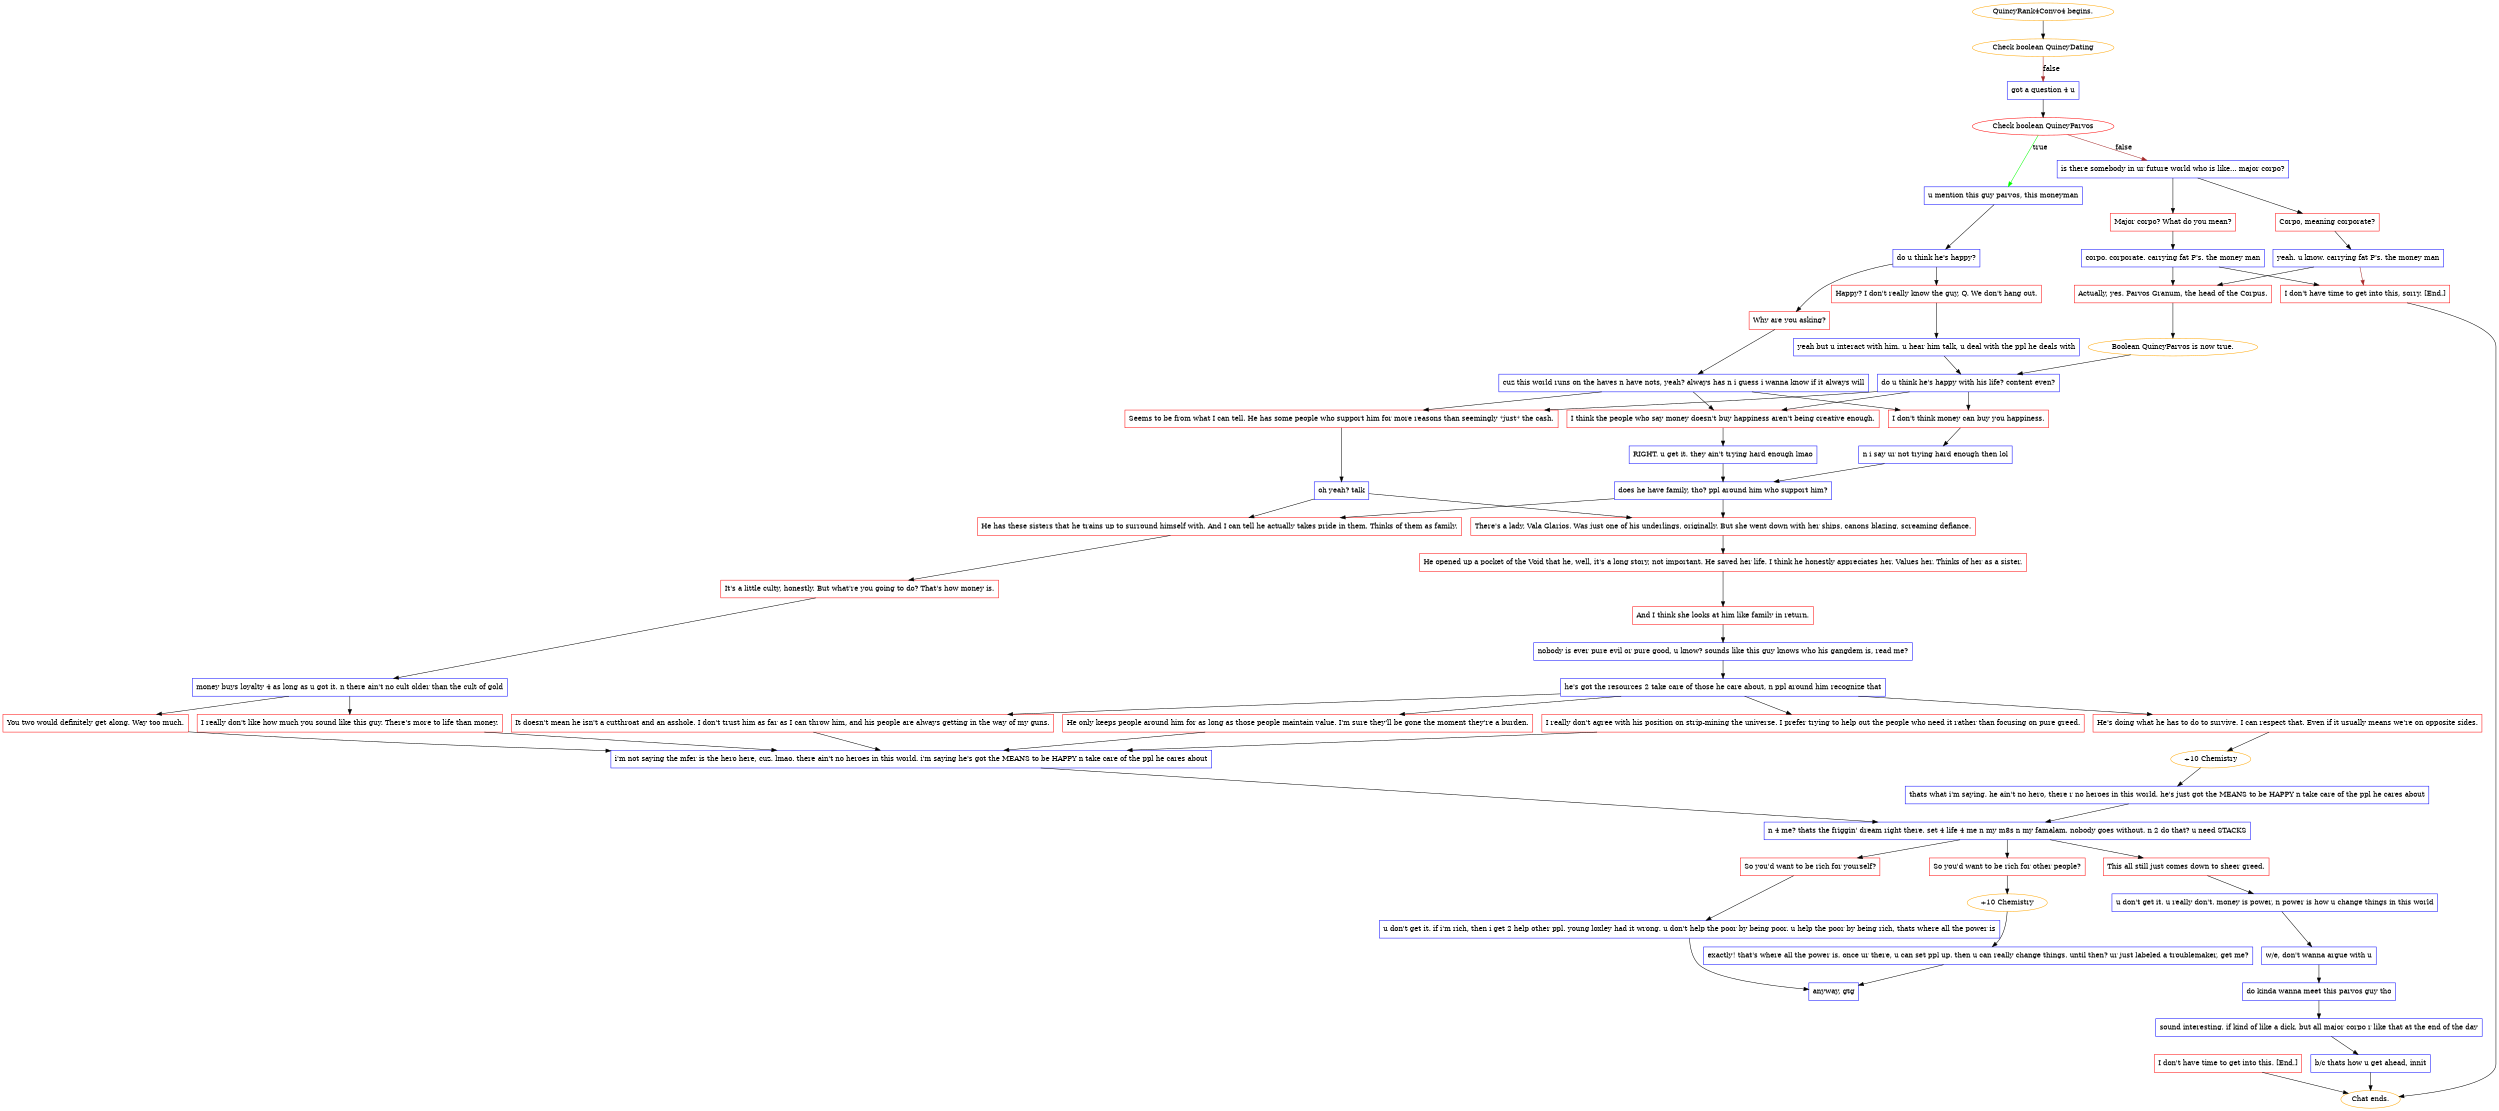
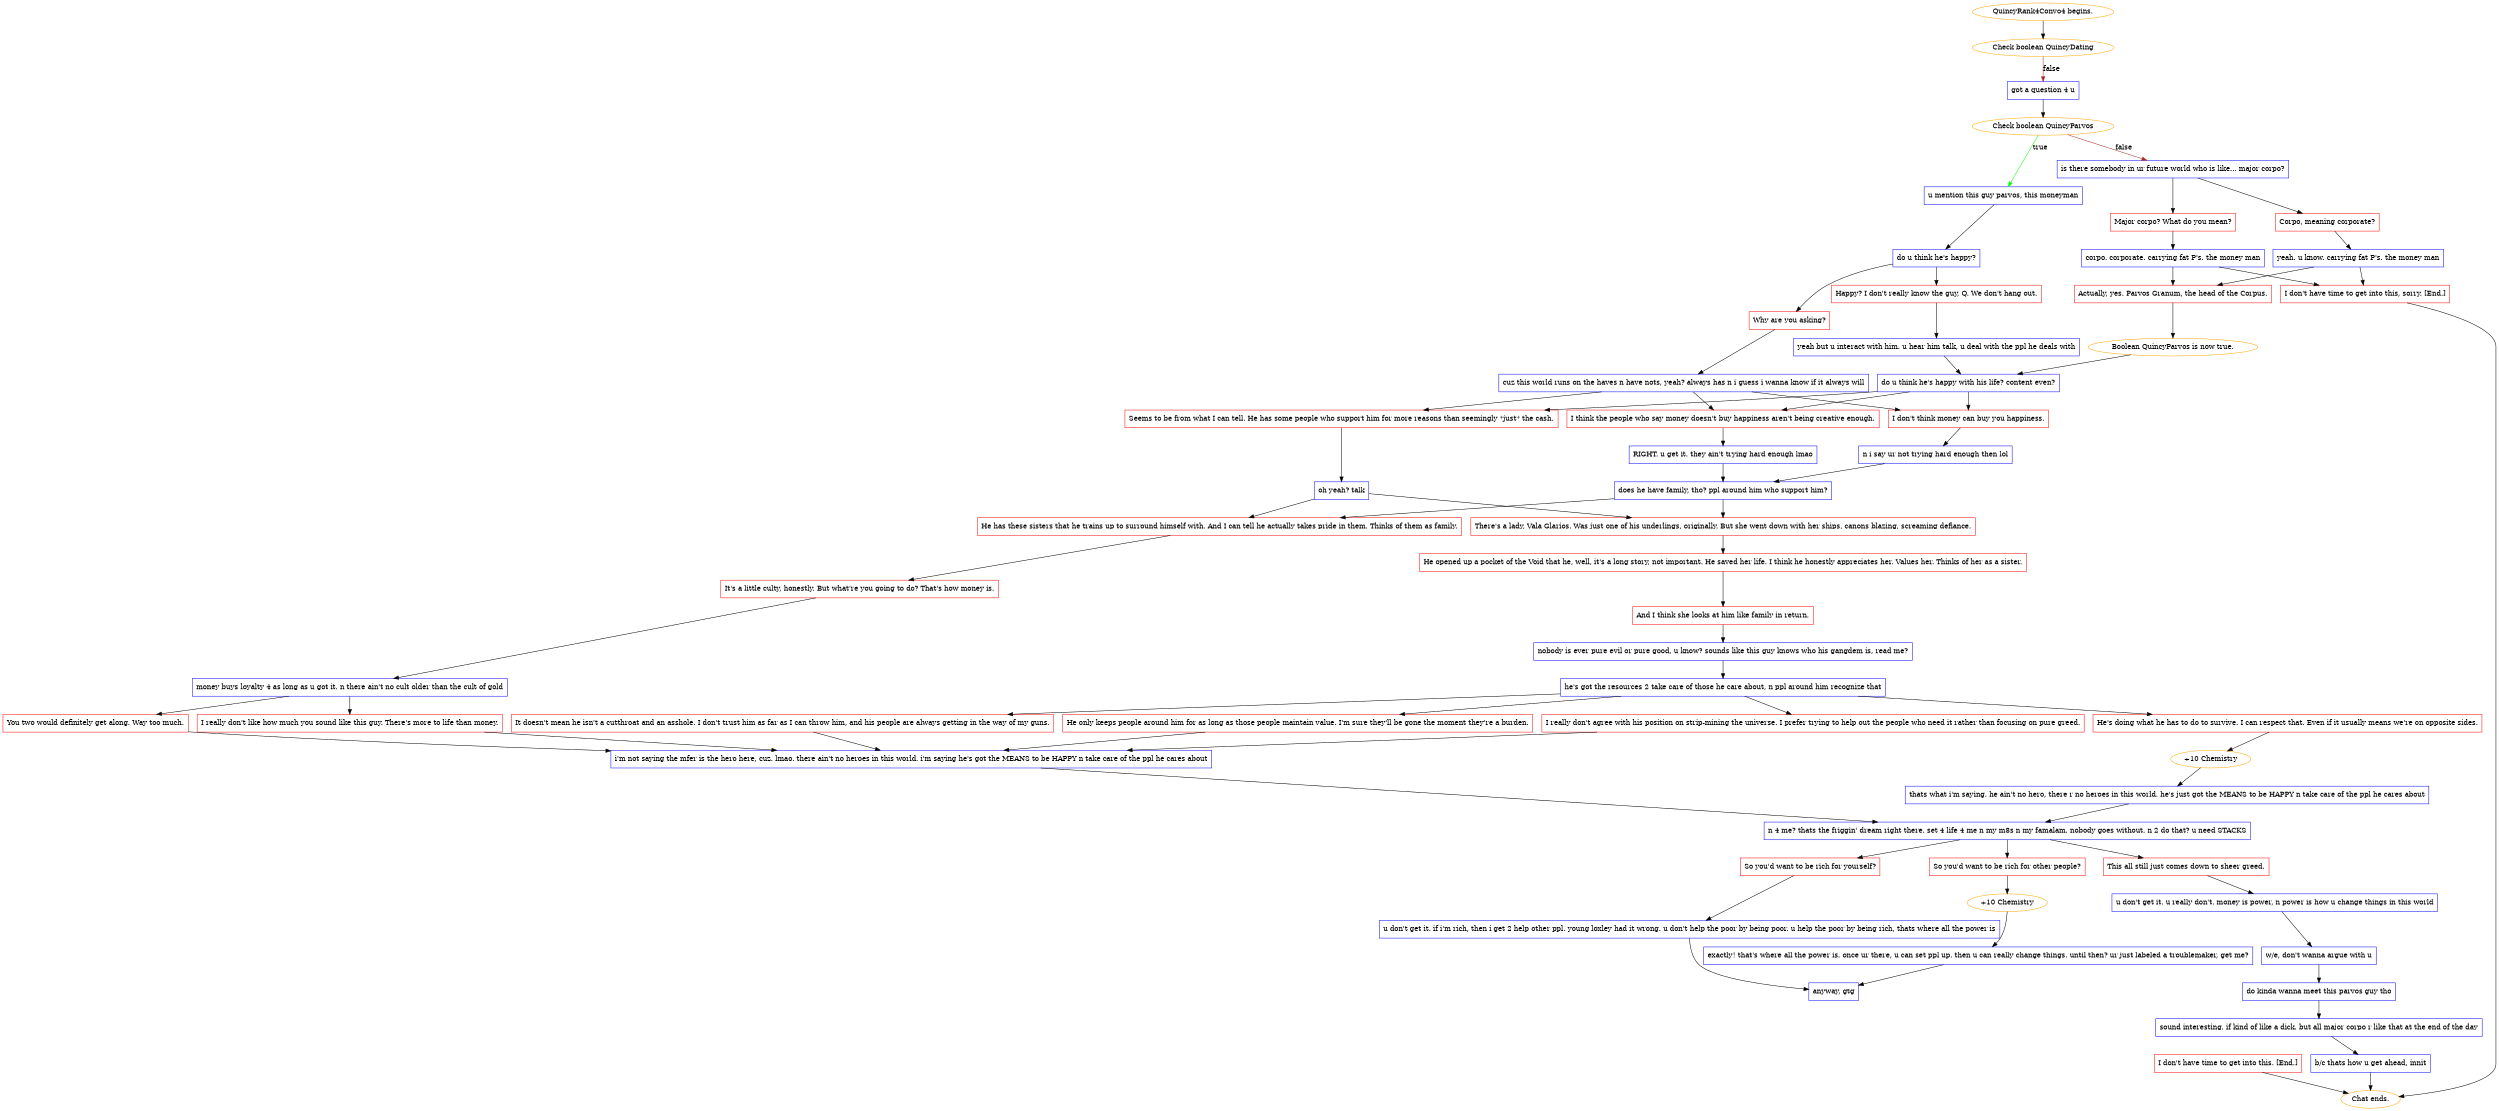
(2043, 126) -> (2043, 126)
(2361, 274) -> (2361, 274)
